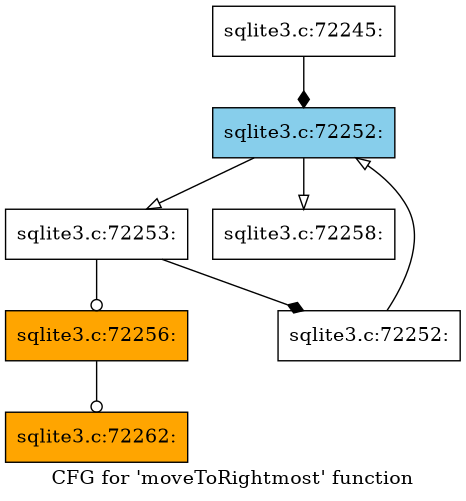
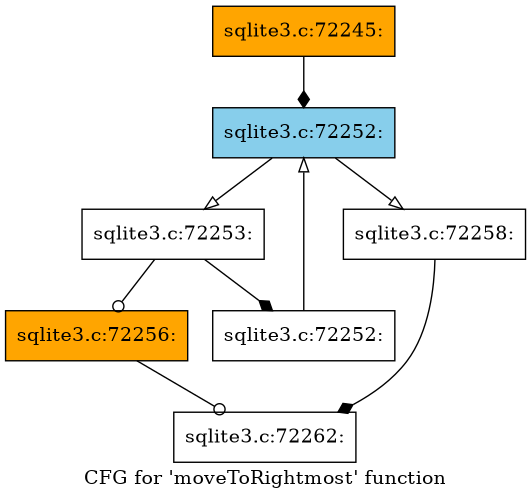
(304, 31) -> (304, 31)
none -> (417, 345)
(97, 437) -> (265, 437)
